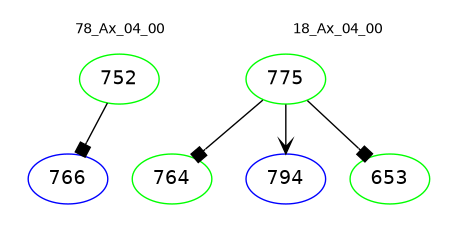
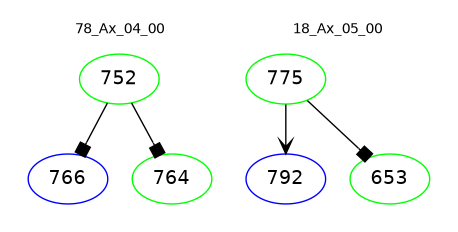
(338, 30) -> (338, 30)
(244, 116) -> (142, 123)
(286, 179) -> (286, 179)
